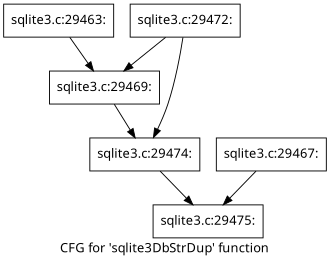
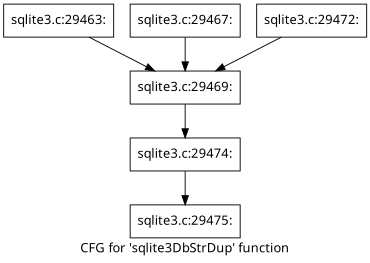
(174, 84) -> none
(243, 185) -> (185, 50)
